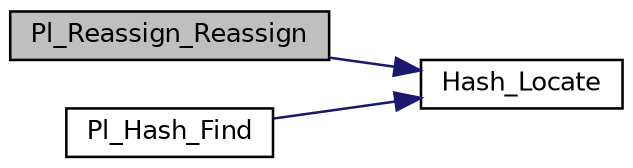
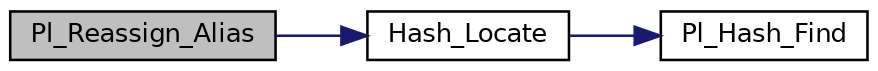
(170, 36) -> (143, 36)
(334, 110) -> (602, 36)
